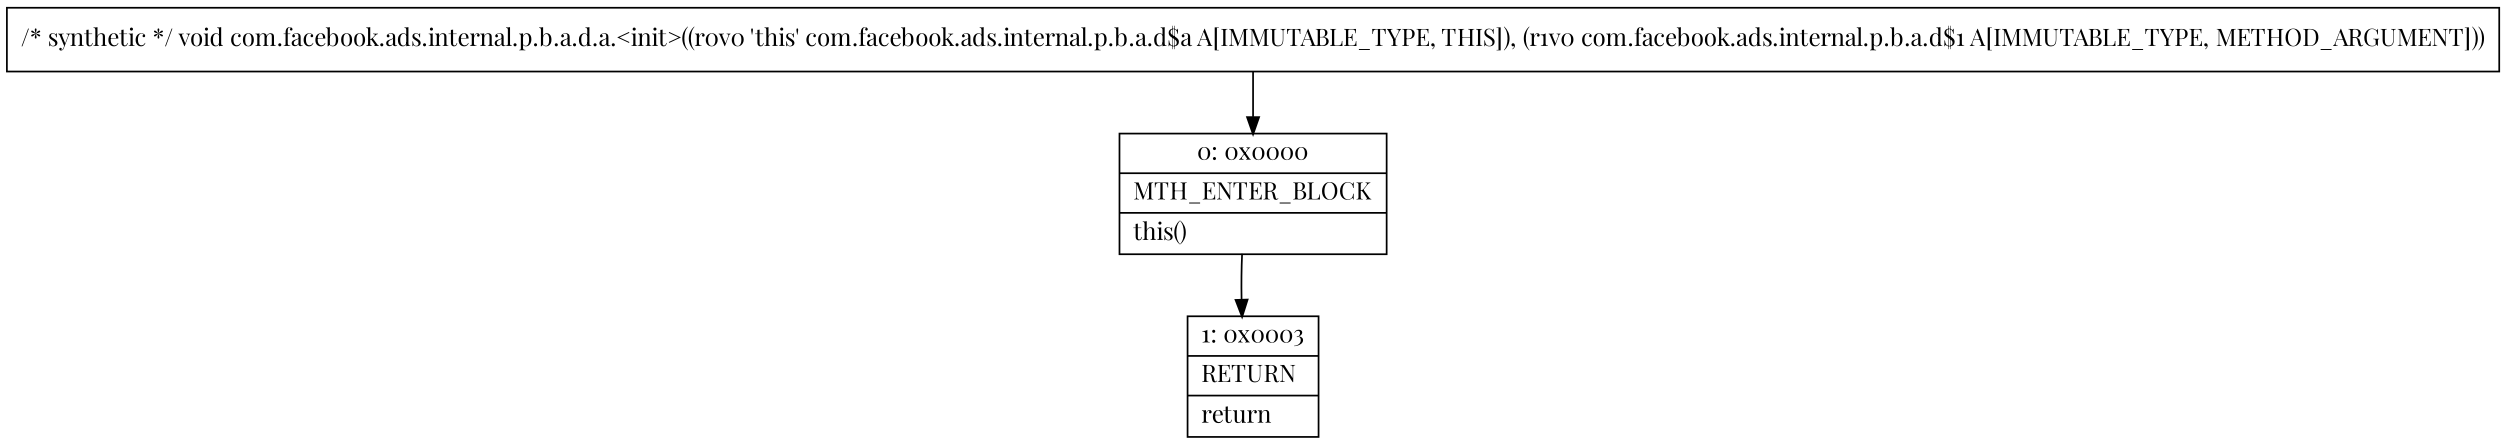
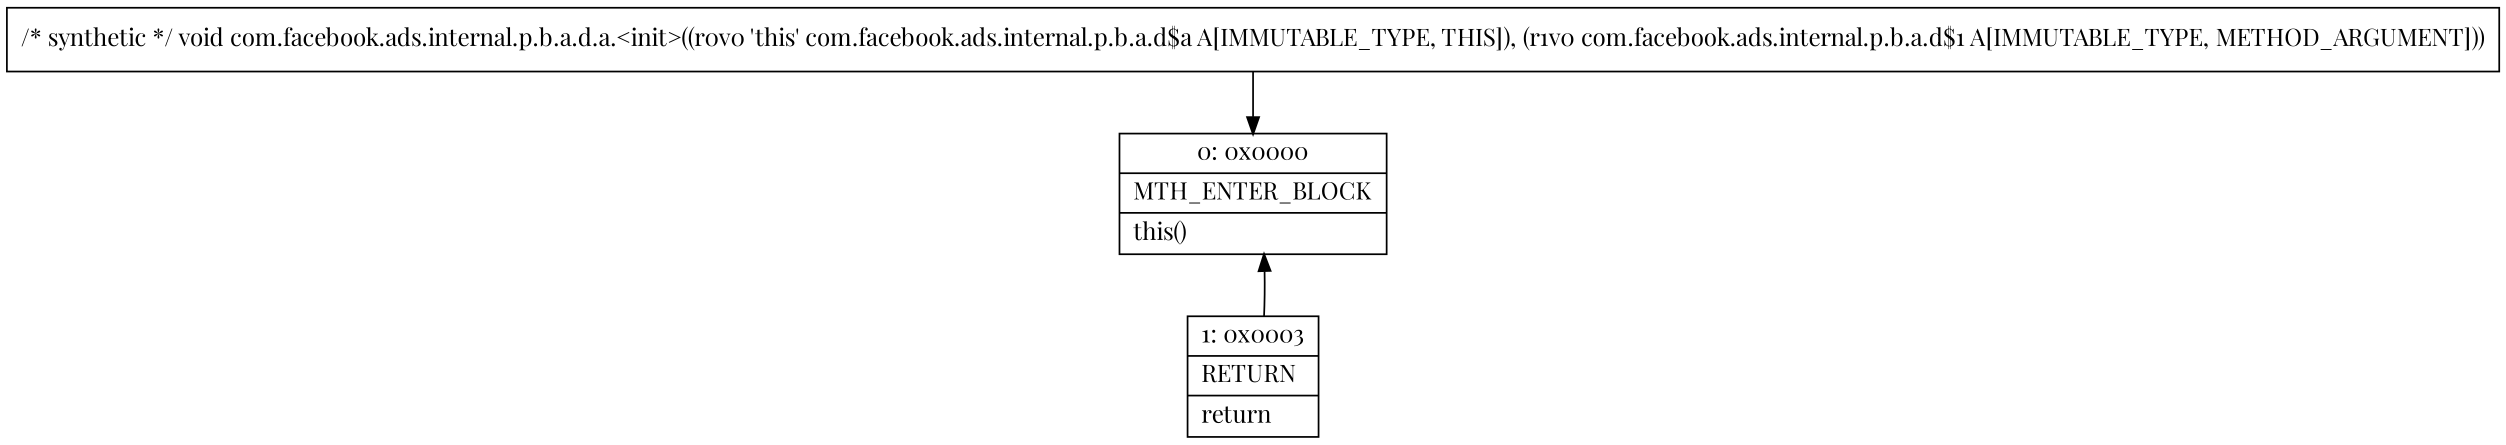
(1241, 277) -> (1265, 294)
